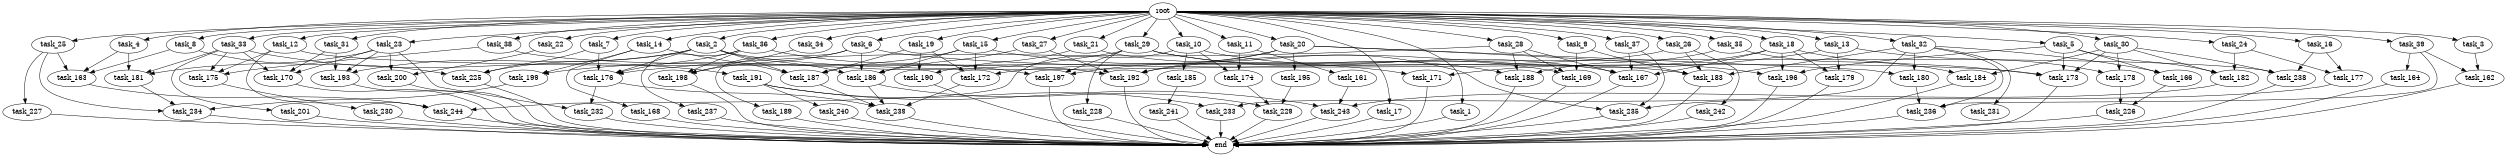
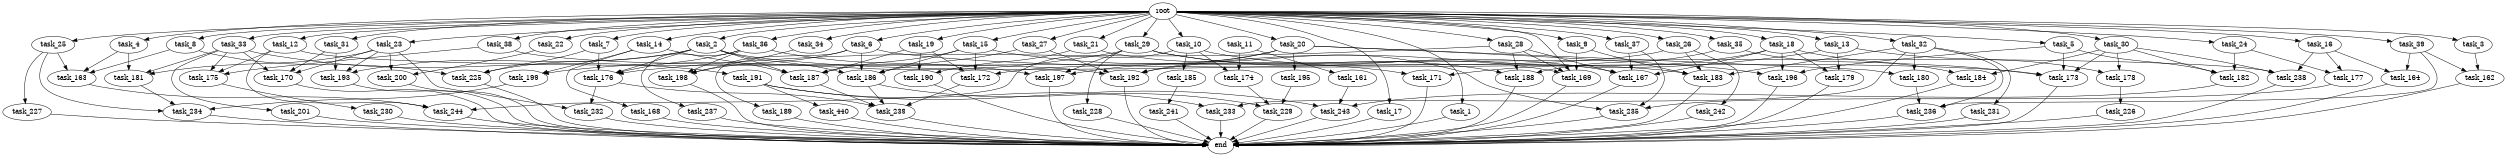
(1198, 26) -> (1378, 20)
none -> (2360, 61)
(2177, 78) -> none
(834, 112) -> (834, 112)
none -> (1603, 138)
